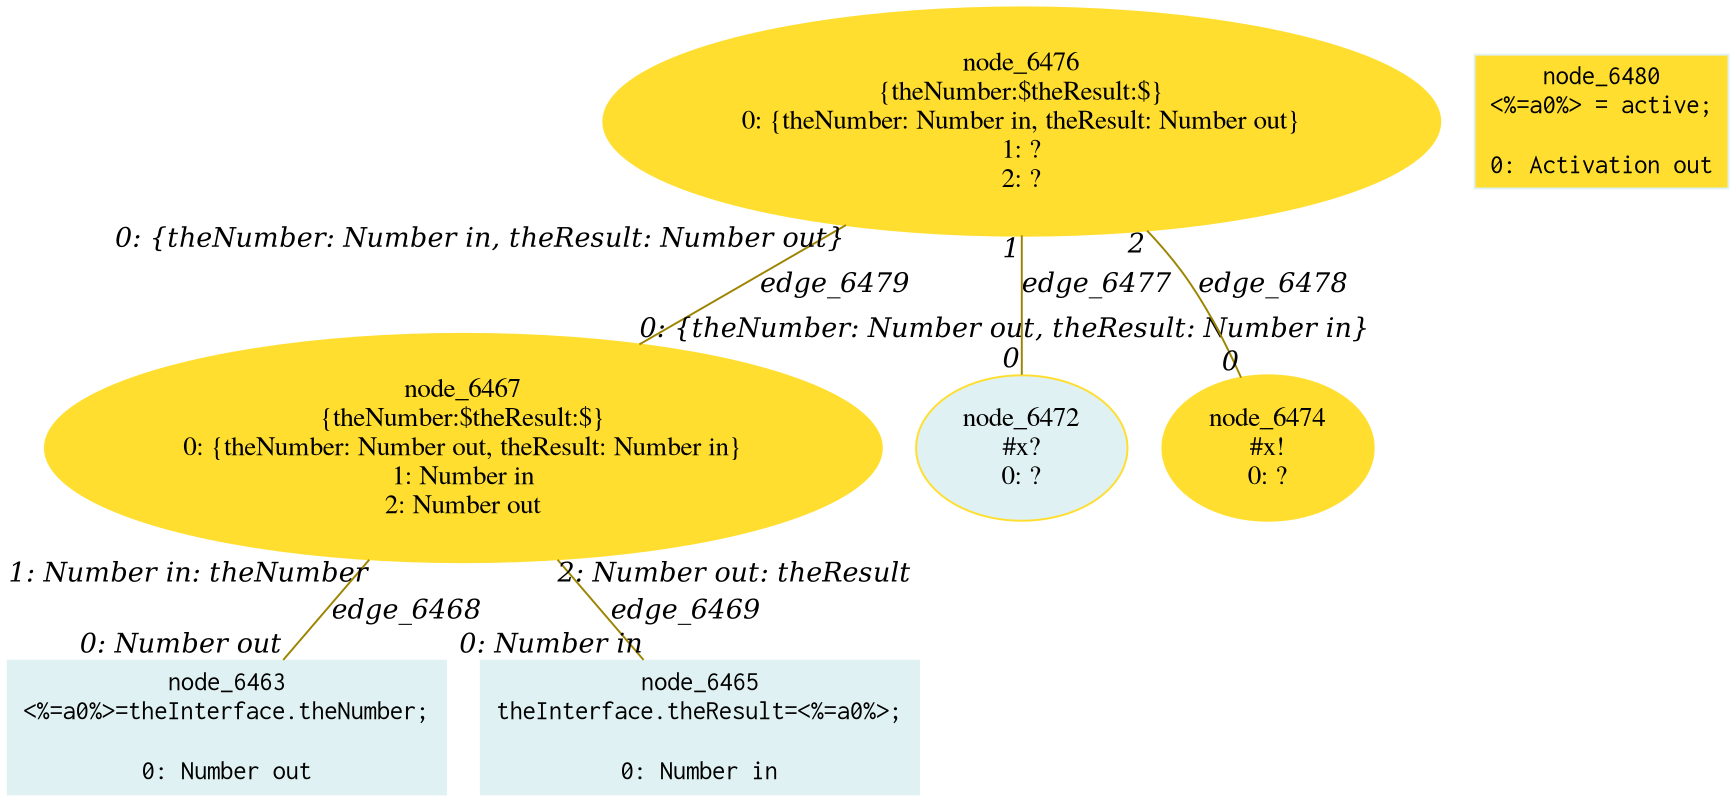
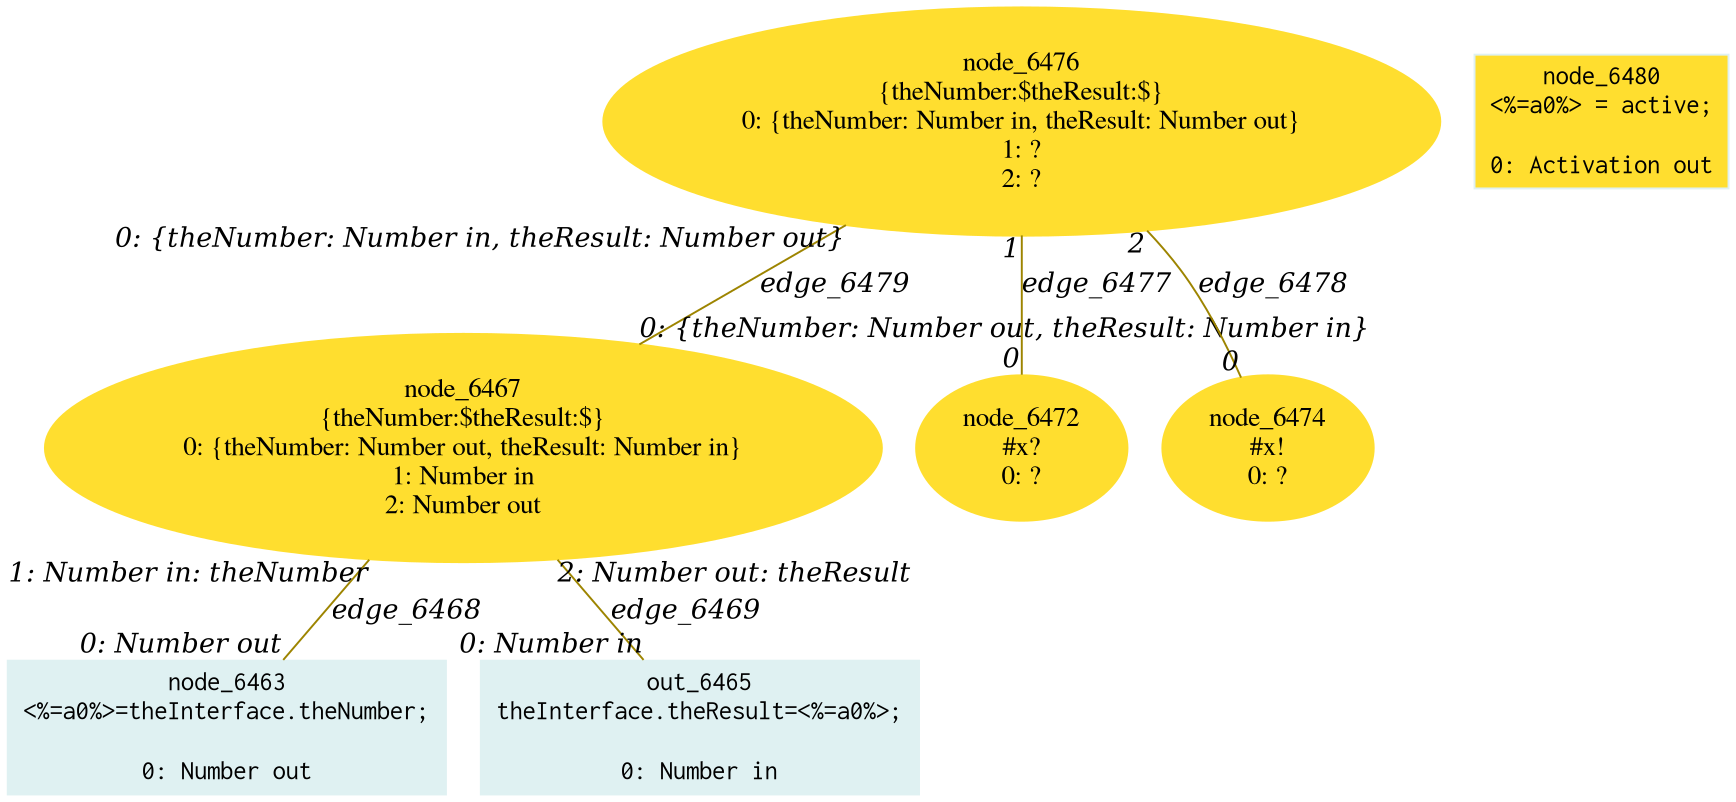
(1022, 448) -> (1022, 448)
(700, 728) -> (700, 728)
